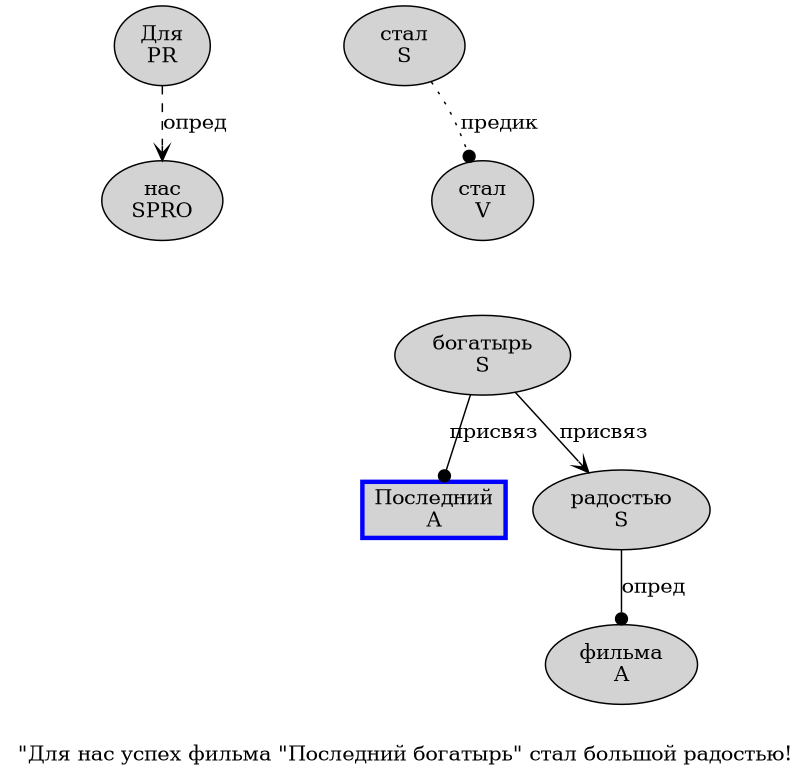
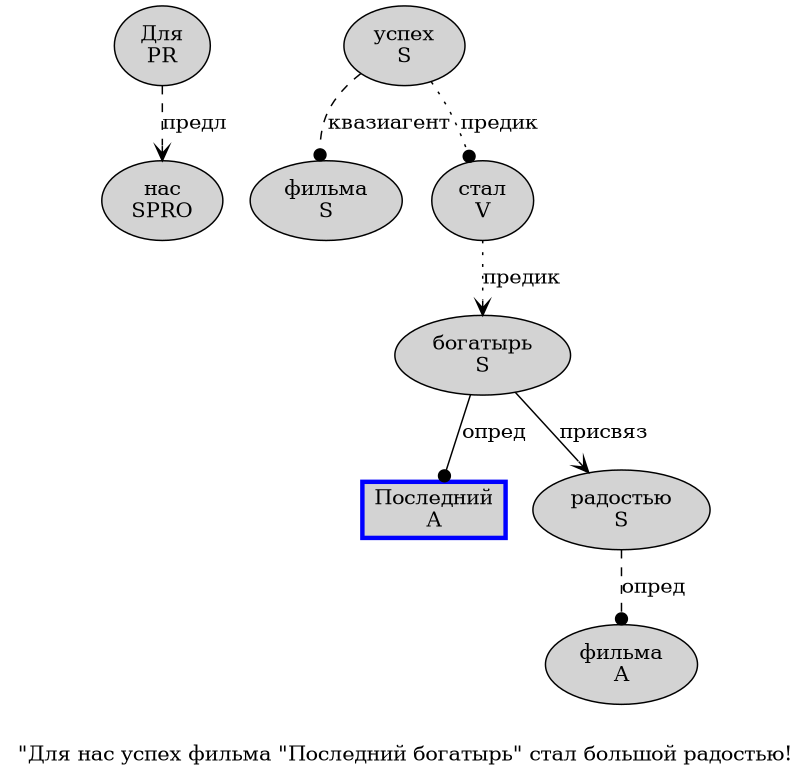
(404, 46) -> (404, 46)
(195, 123) -> (195, 123)
none -> (326, 201)
none -> (483, 270)
(494, 433) -> (494, 433)
(621, 581) -> (621, 581)
